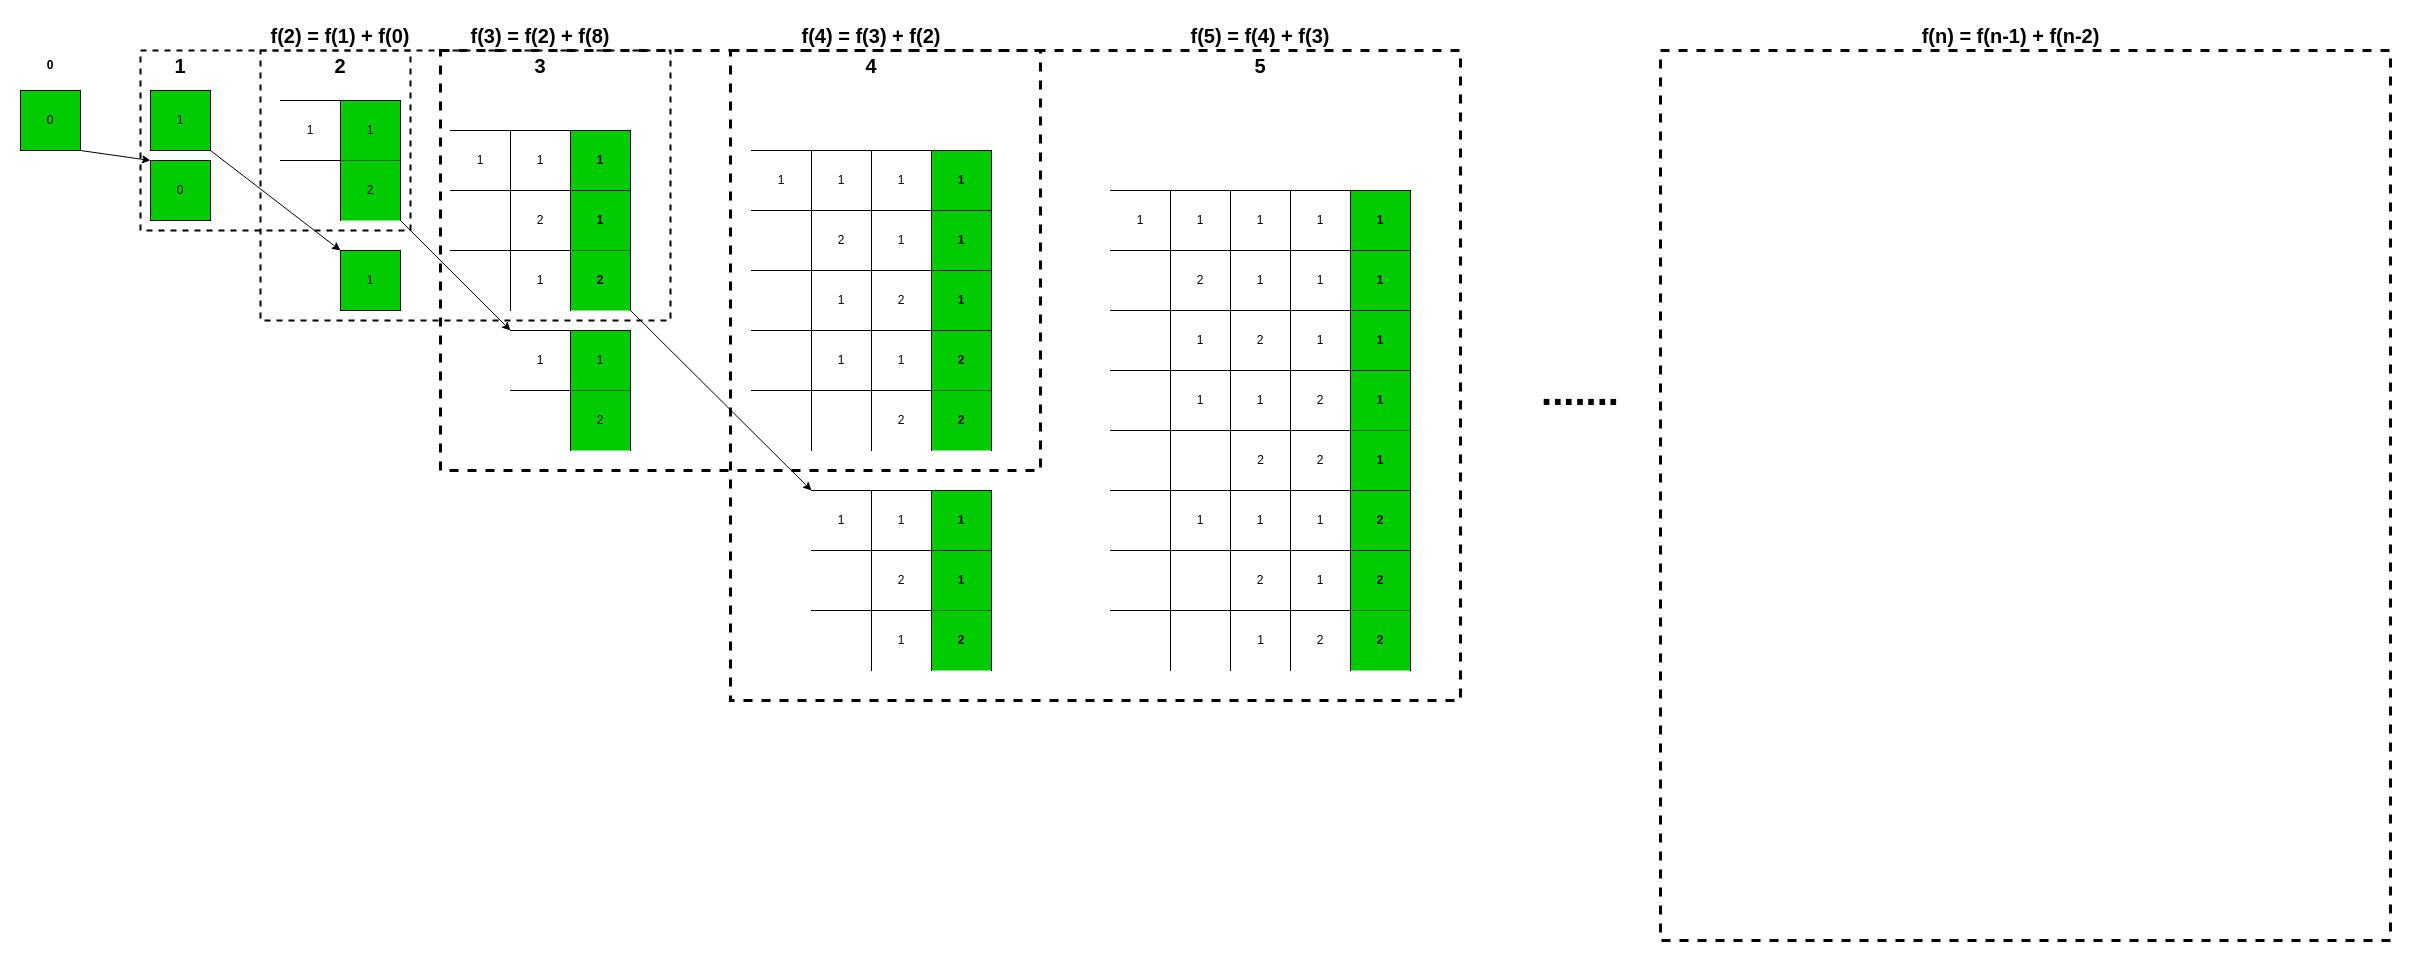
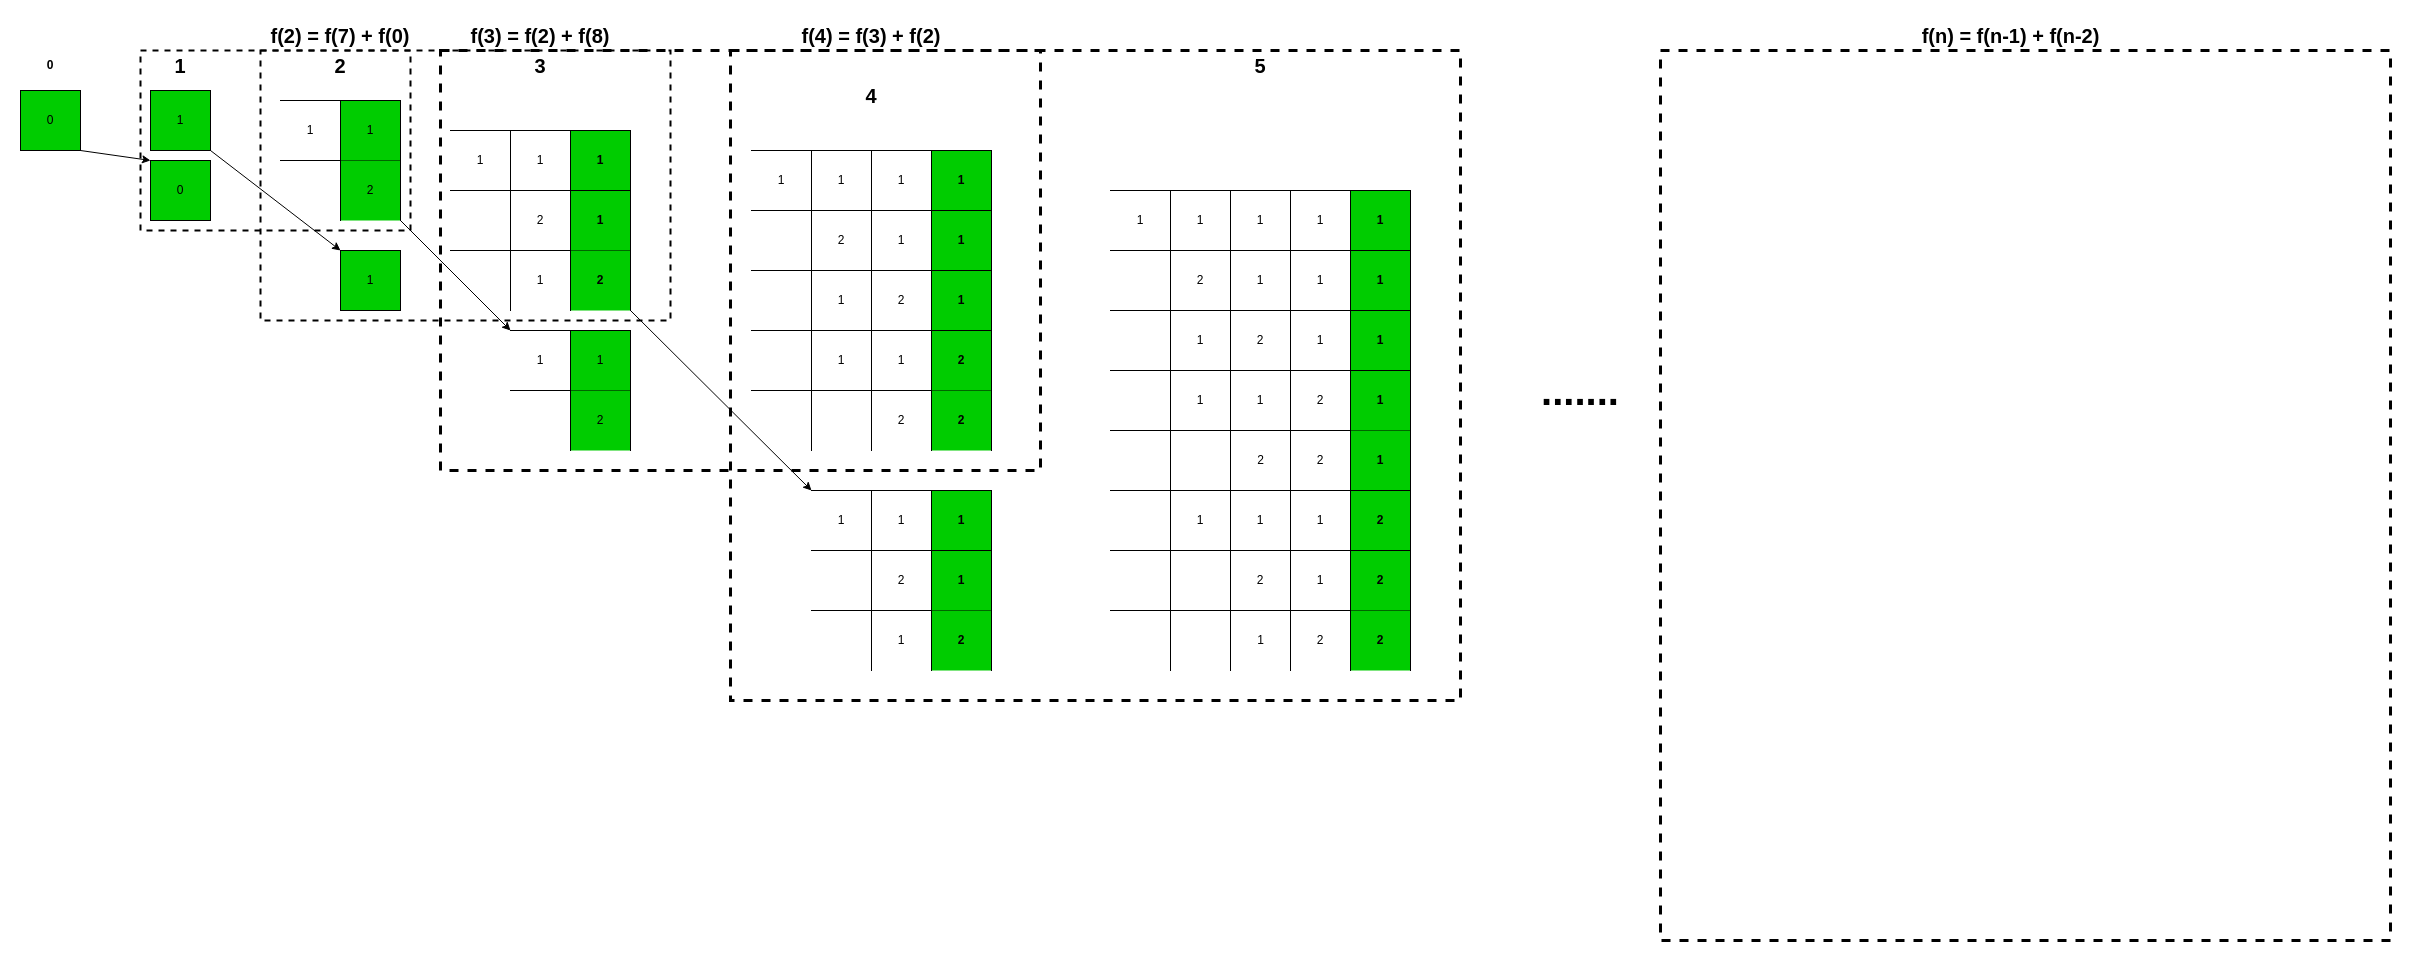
(341, 36) -> (341, 36)
(1261, 36) -> none
(872, 66) -> (872, 96)
